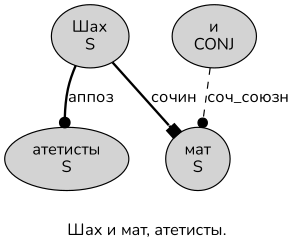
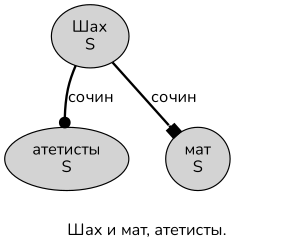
(214, 36) -> none
(91, 98) -> (91, 98)
